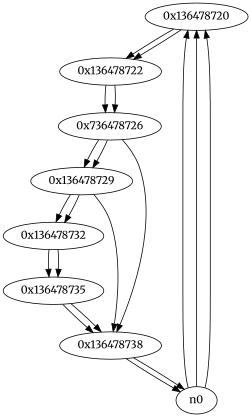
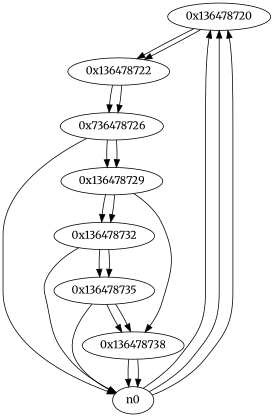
(145, 231) -> (3, 273)
none -> (51, 323)
none -> (73, 352)
